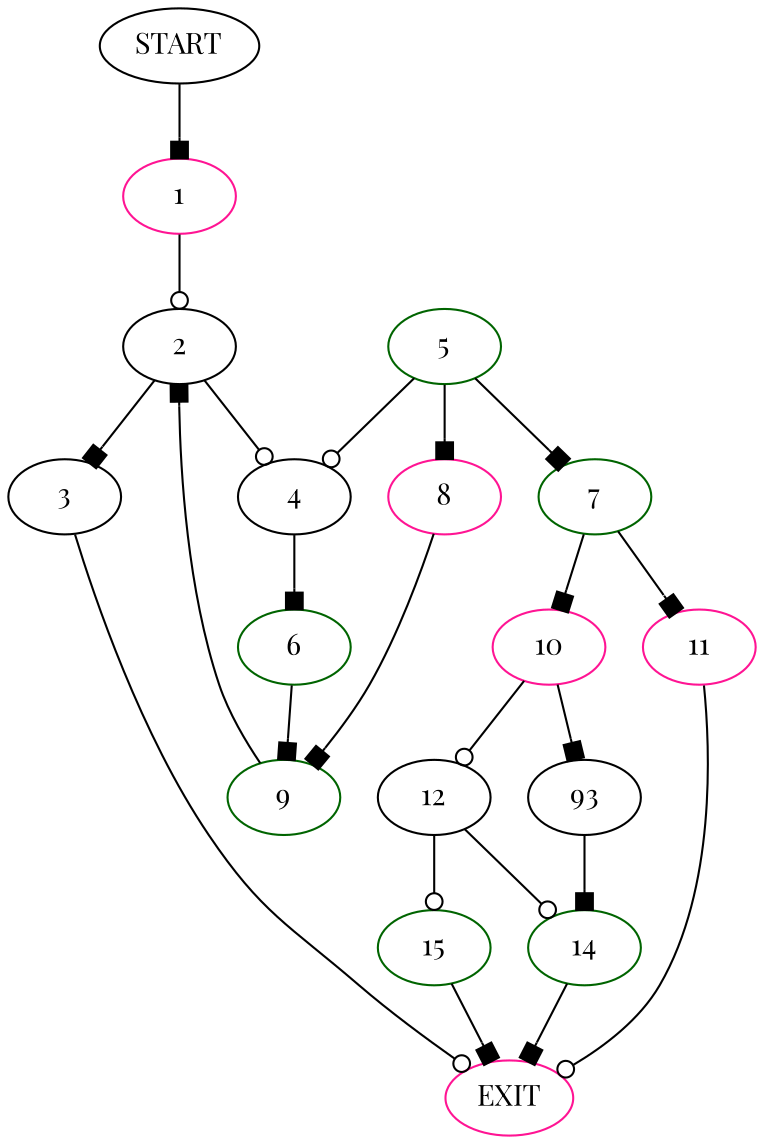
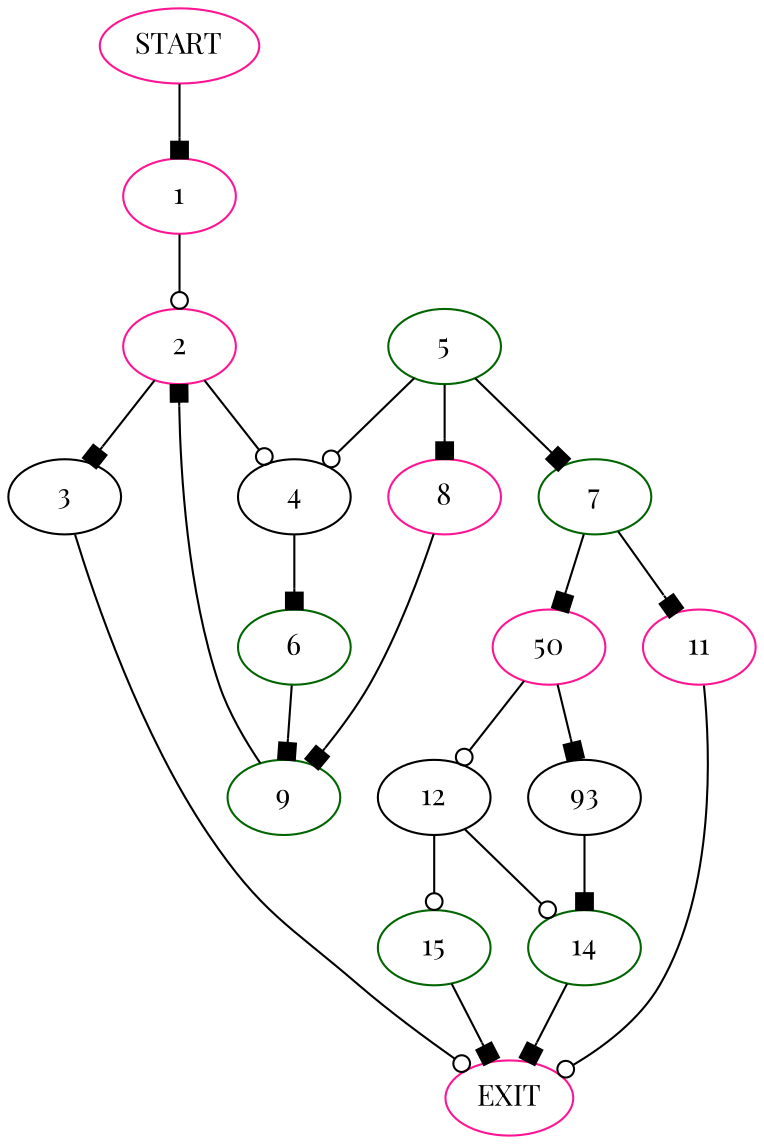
(180, 46) -> (180, 46)
(180, 347) -> (180, 347)
(549, 647) -> (549, 647)
